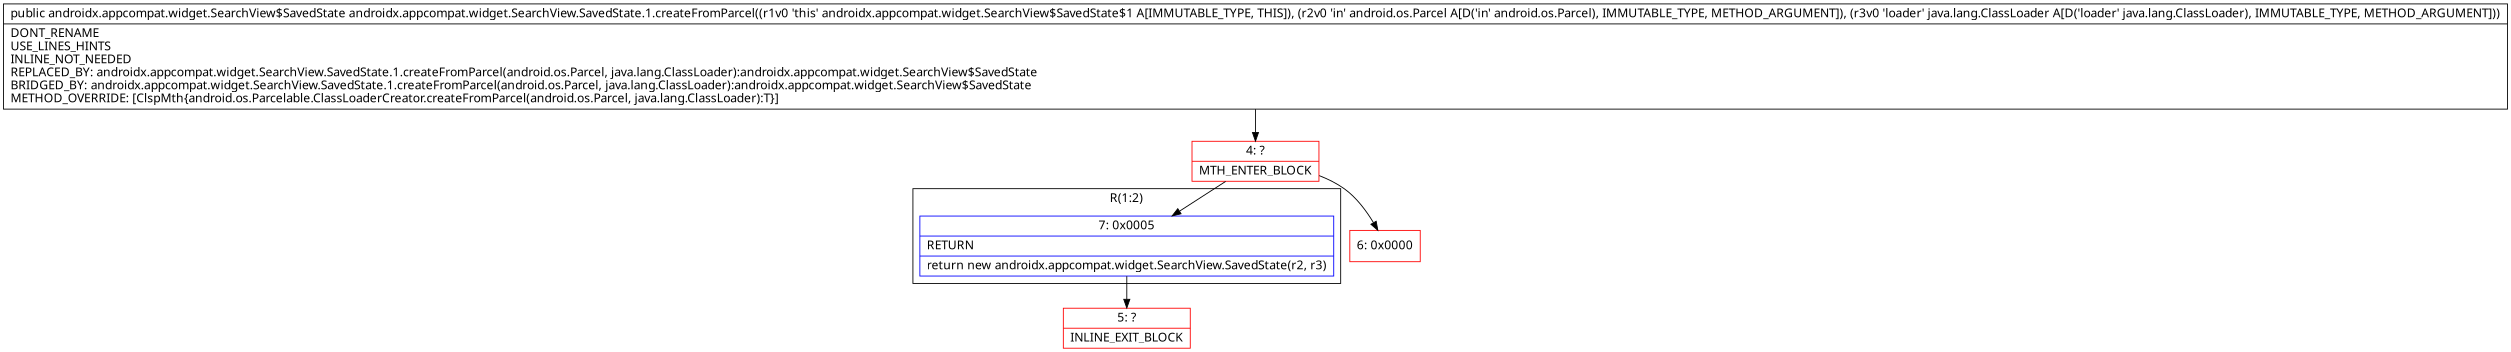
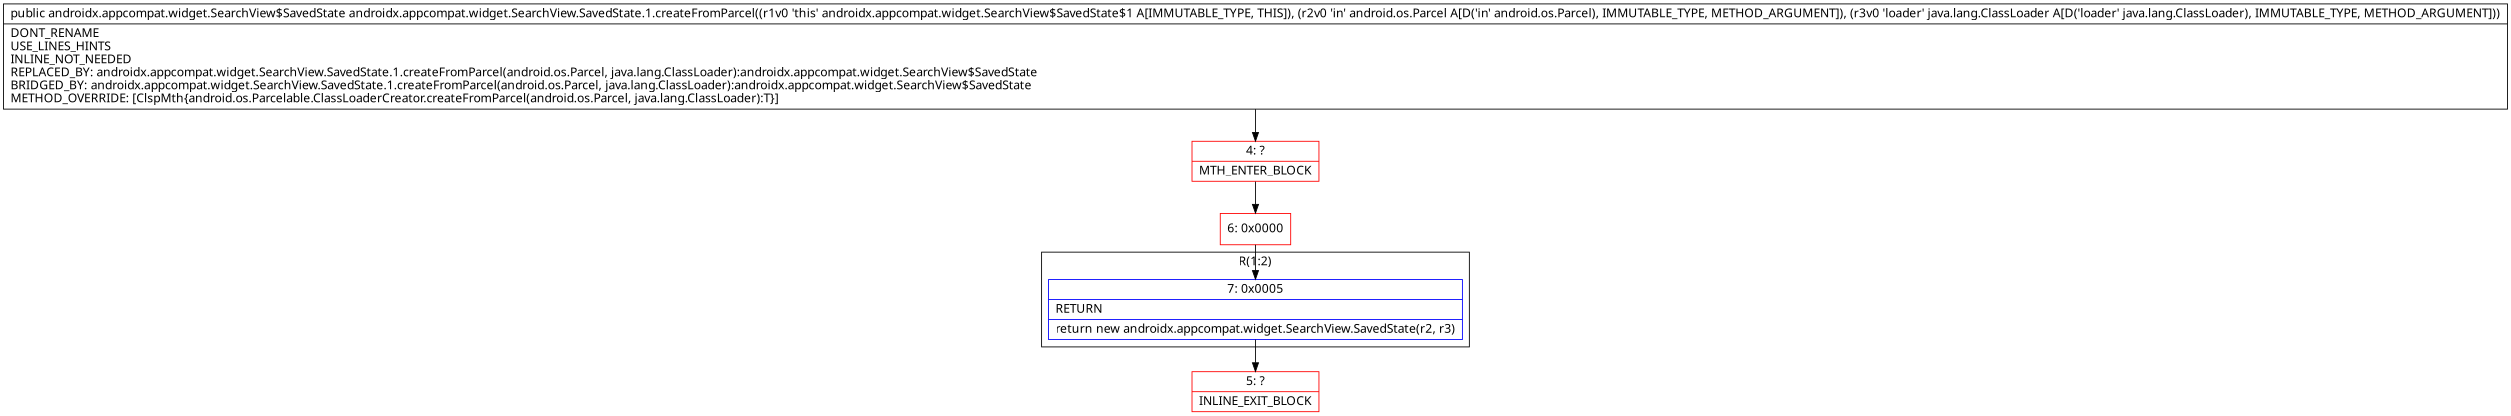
(1203, 196) -> (1255, 258)
